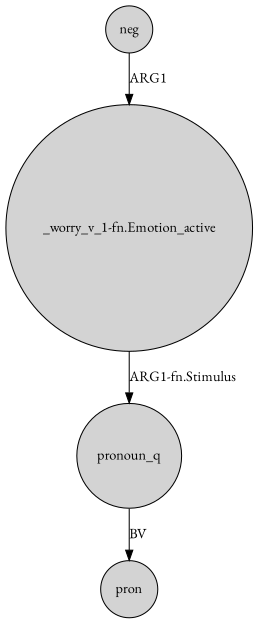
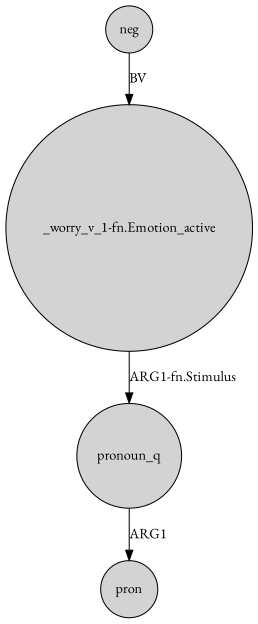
(148, 79) -> (138, 79)
(138, 534) -> (148, 534)
